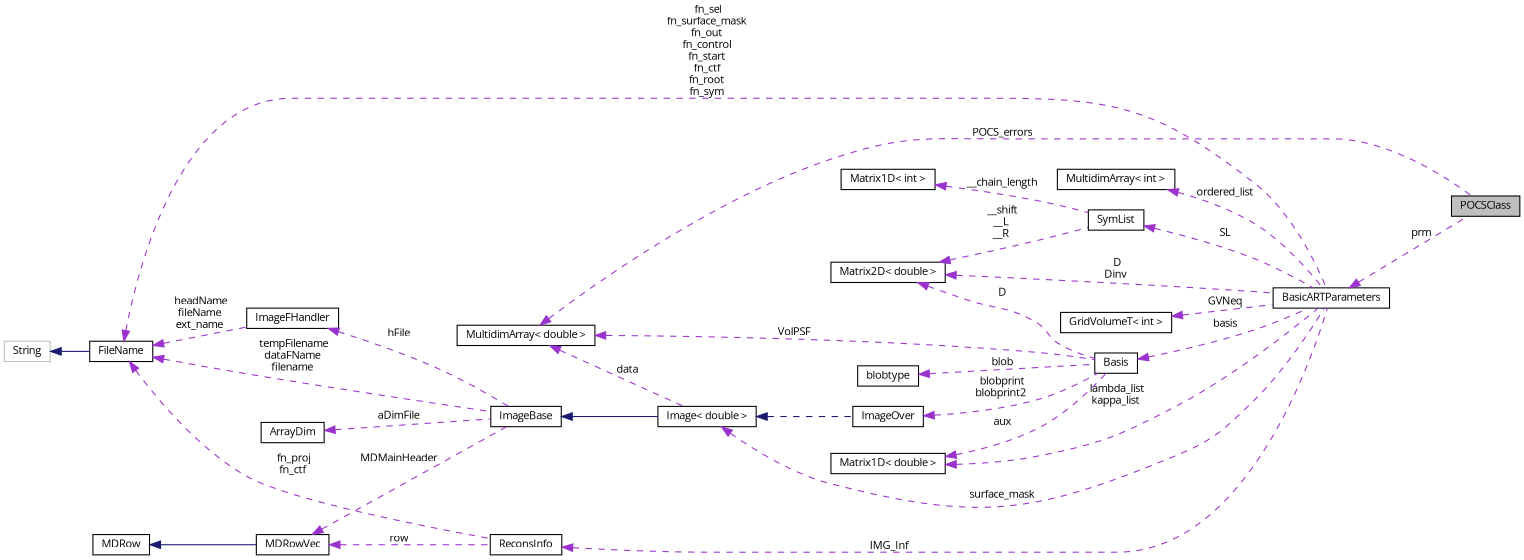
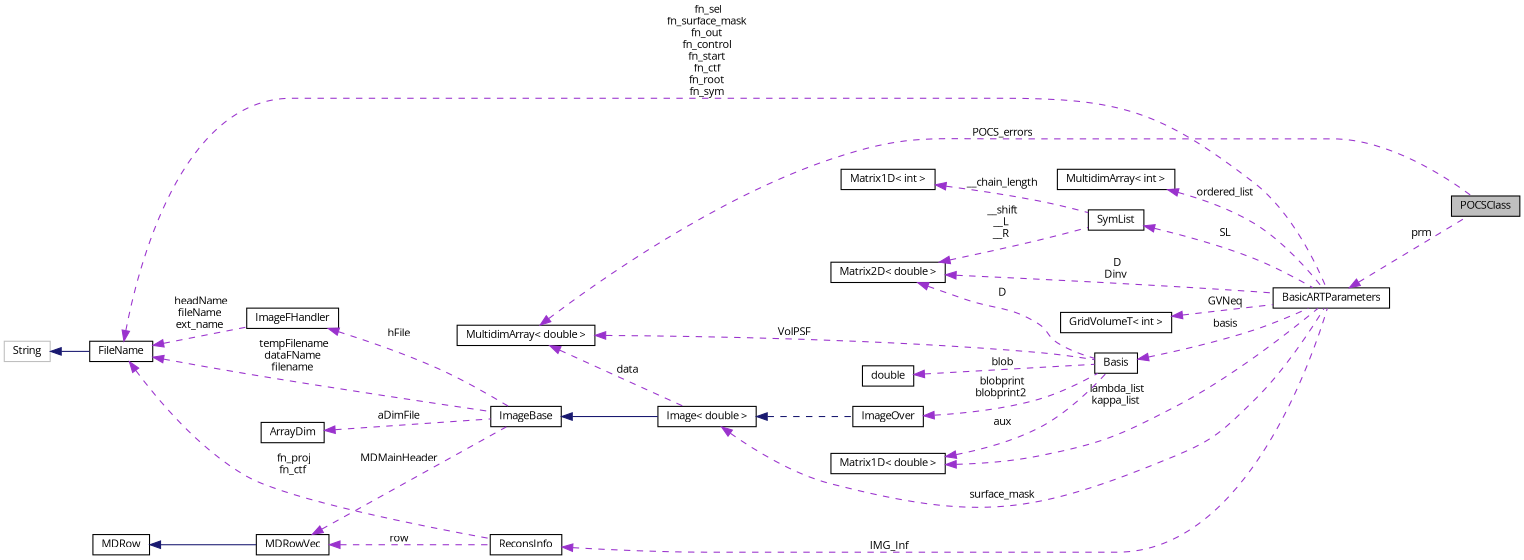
(888, 376) -> (888, 376)
